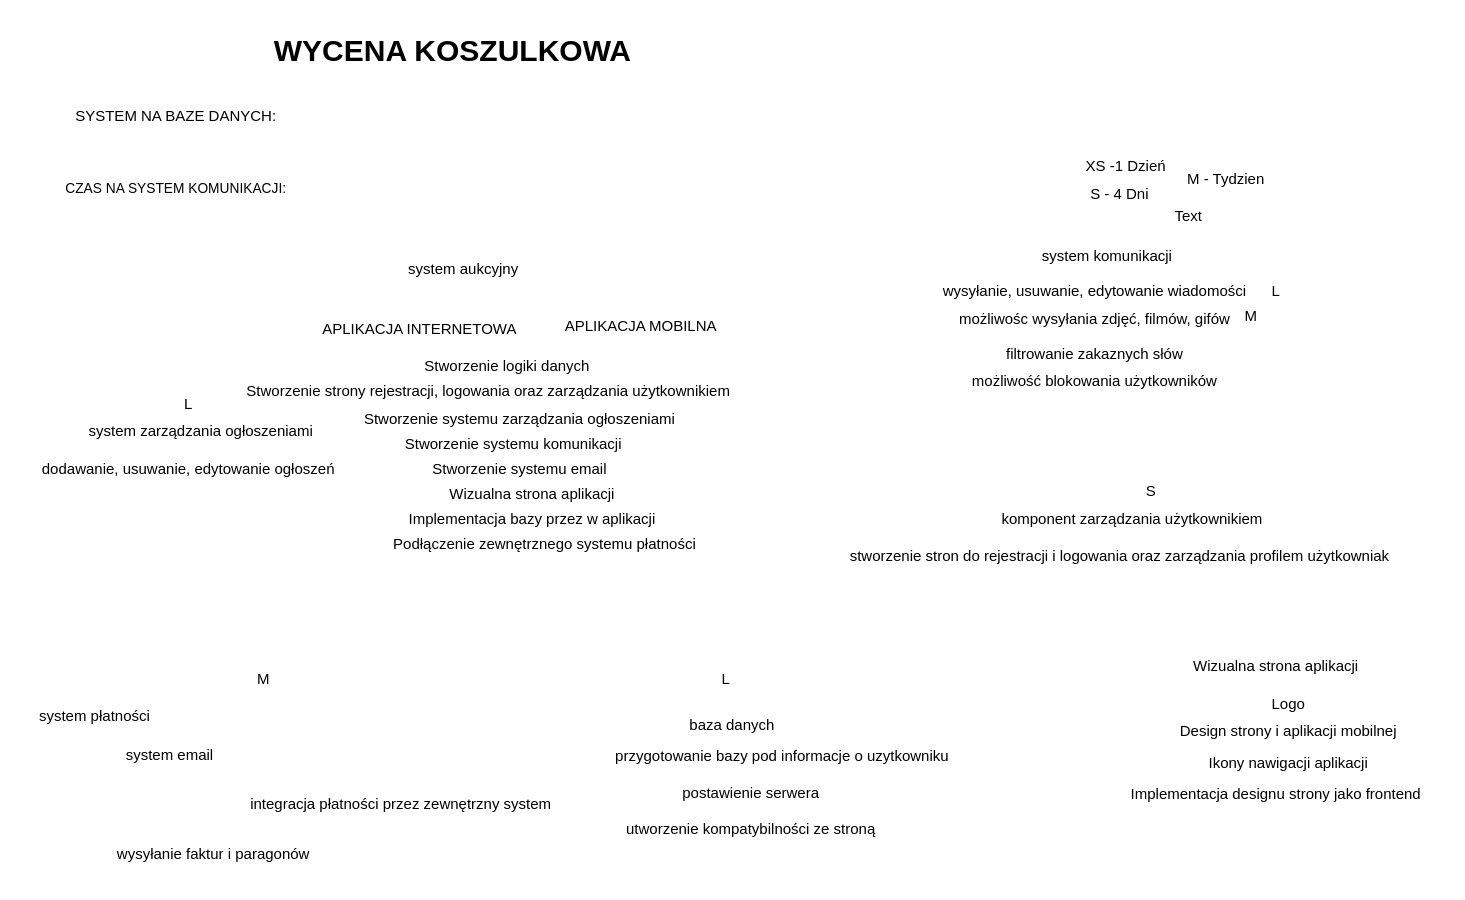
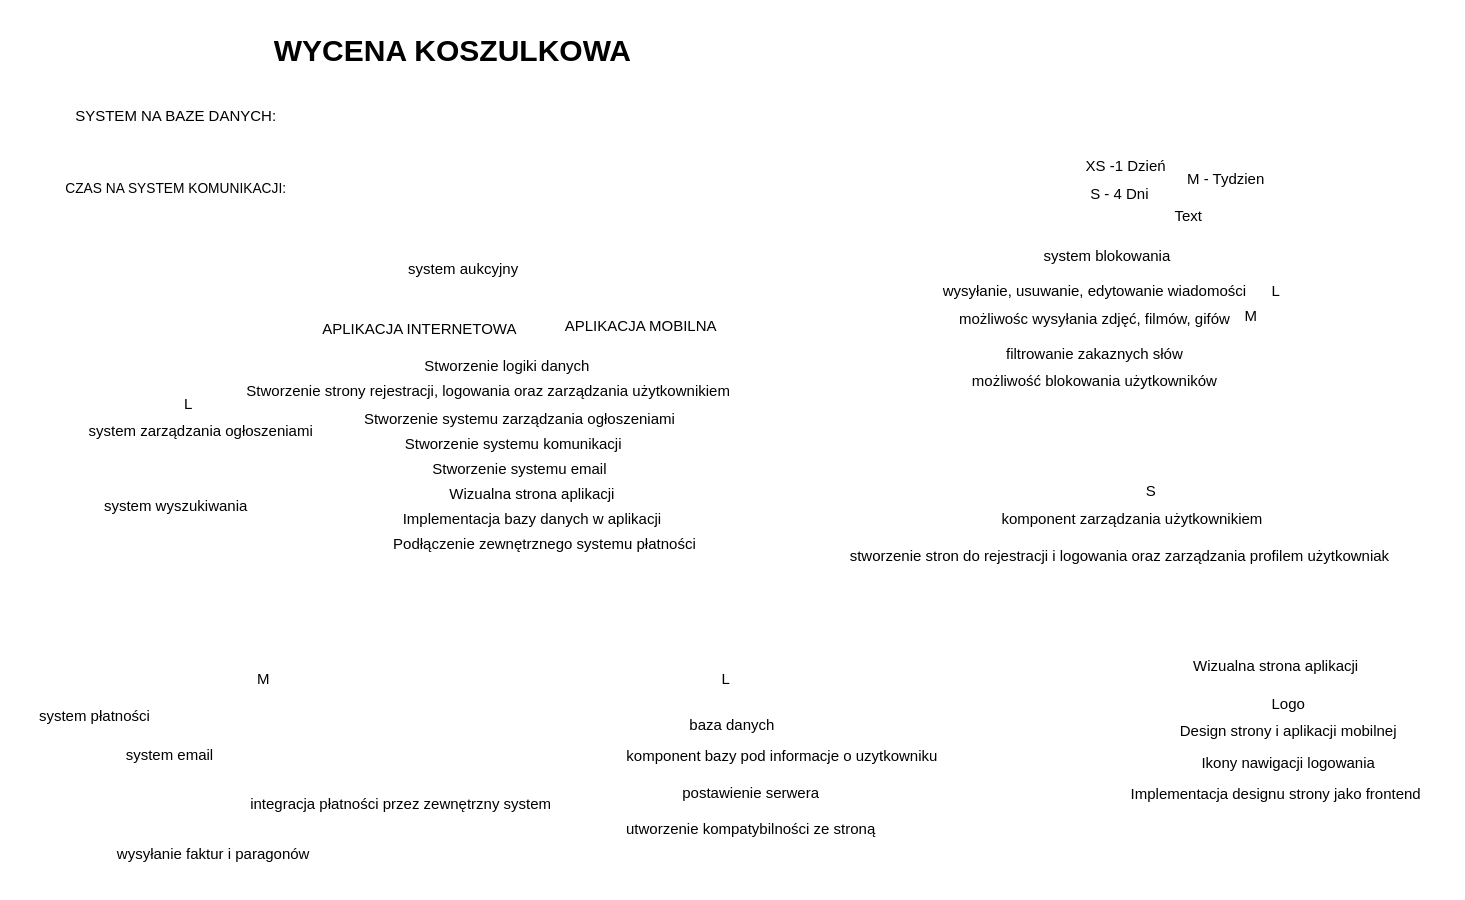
(1108, 257) -> (1108, 257)
(188, 469) -> none
none -> (176, 507)
(533, 519) -> (533, 519)
(783, 757) -> (783, 757)
(1289, 763) -> (1289, 763)
